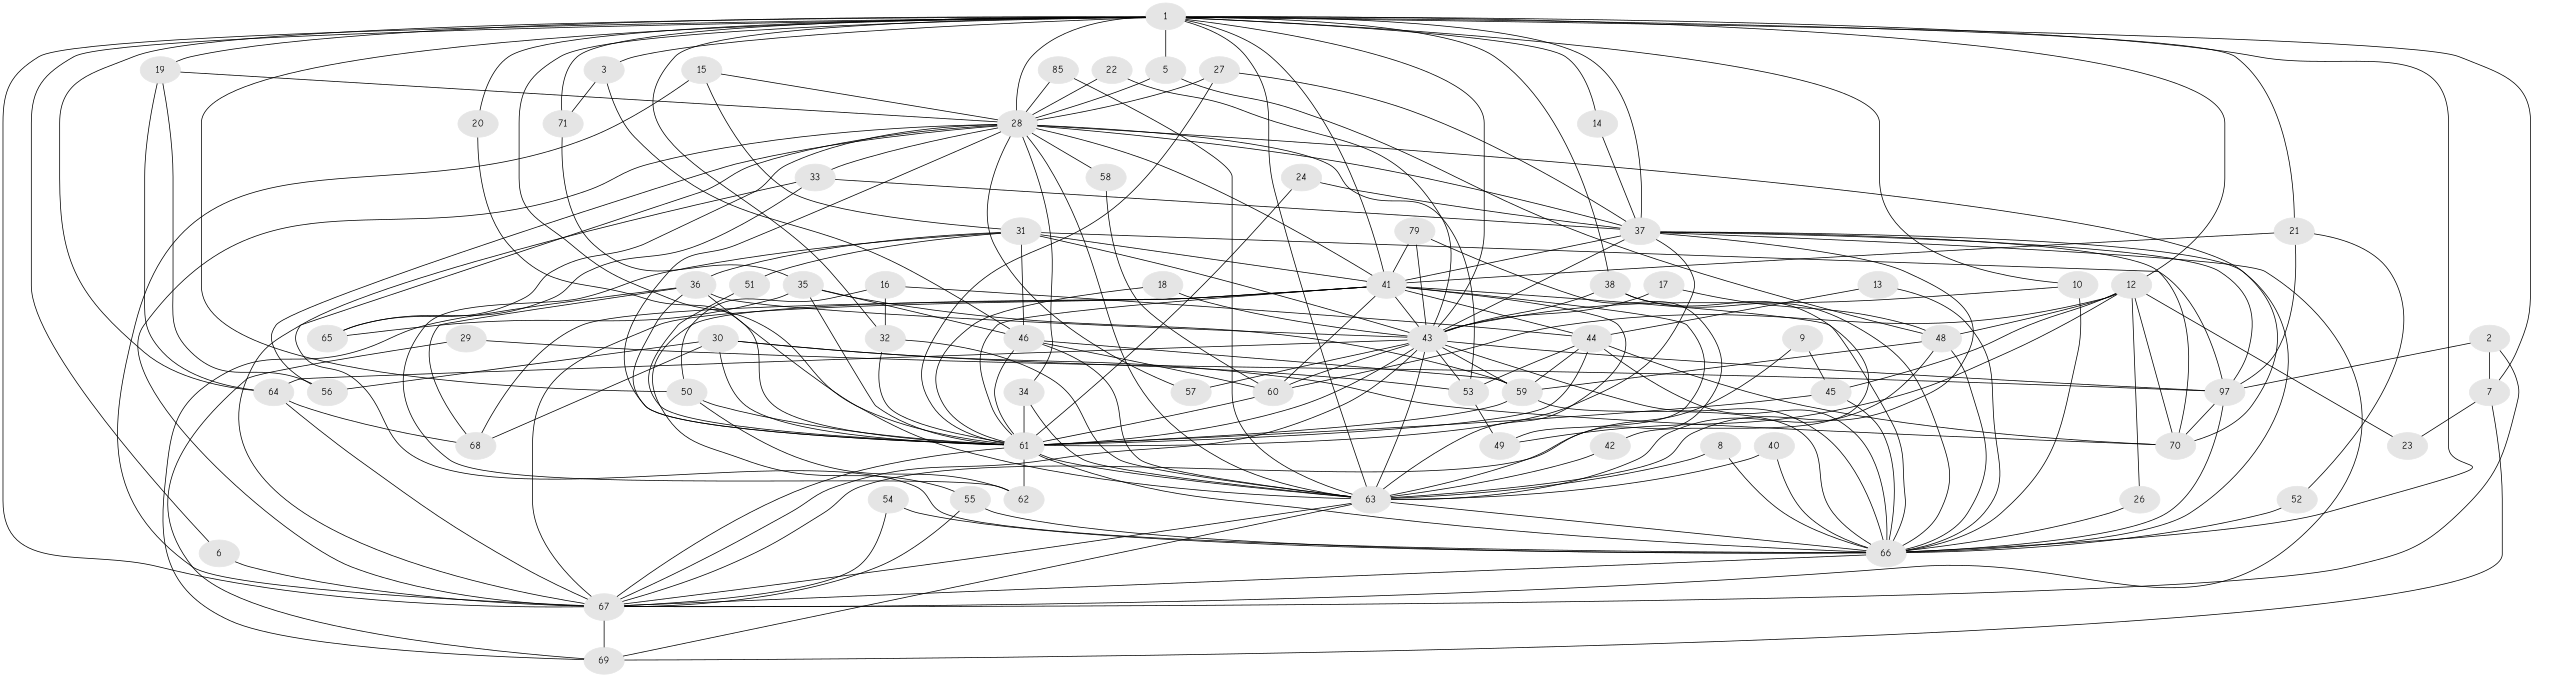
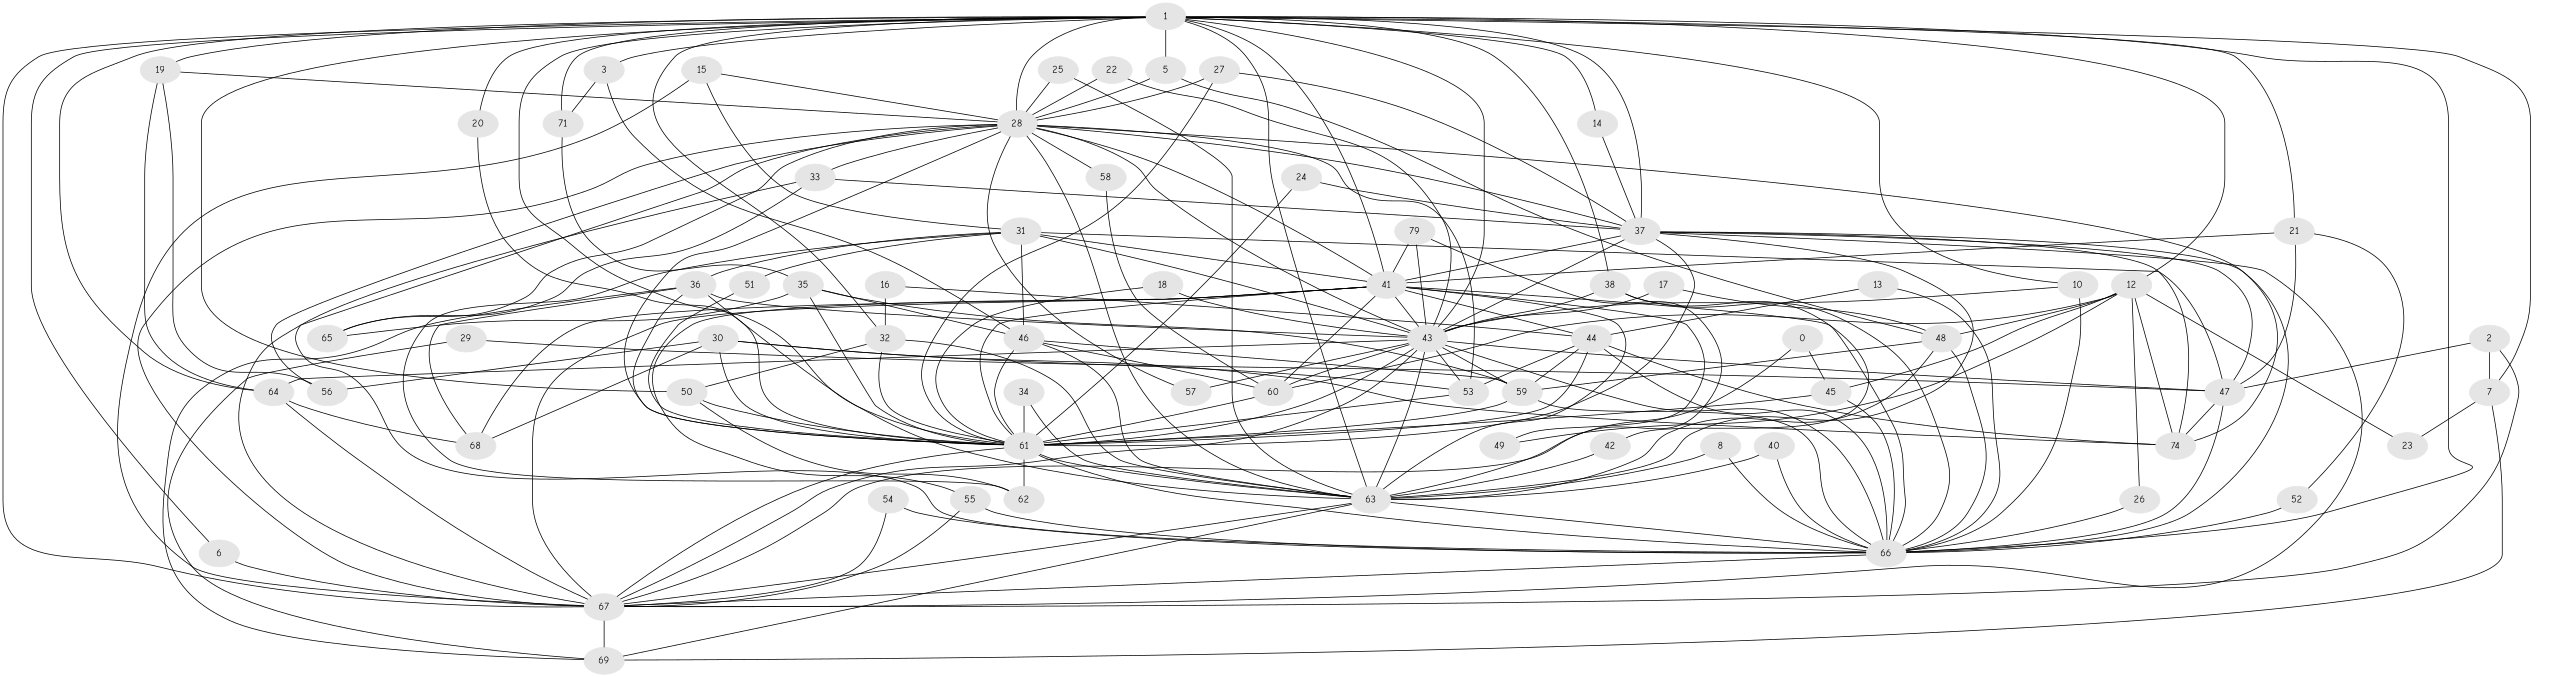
(1058, 70) -> (1058, 70)
(1052, 259) -> (1219, 234)
(784, 301) -> (782, 367)
(1803, 339) -> (1803, 339)
(2225, 392) -> (2225, 392)
(1482, 415) -> (1287, 414)
(2176, 446) -> (2176, 446)
